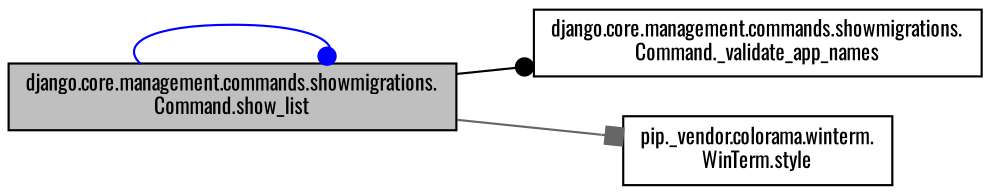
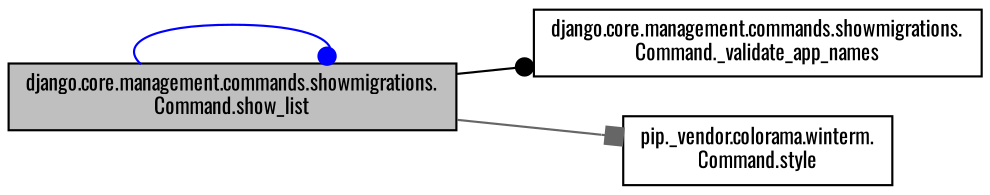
(758, 151) -> (758, 151)
